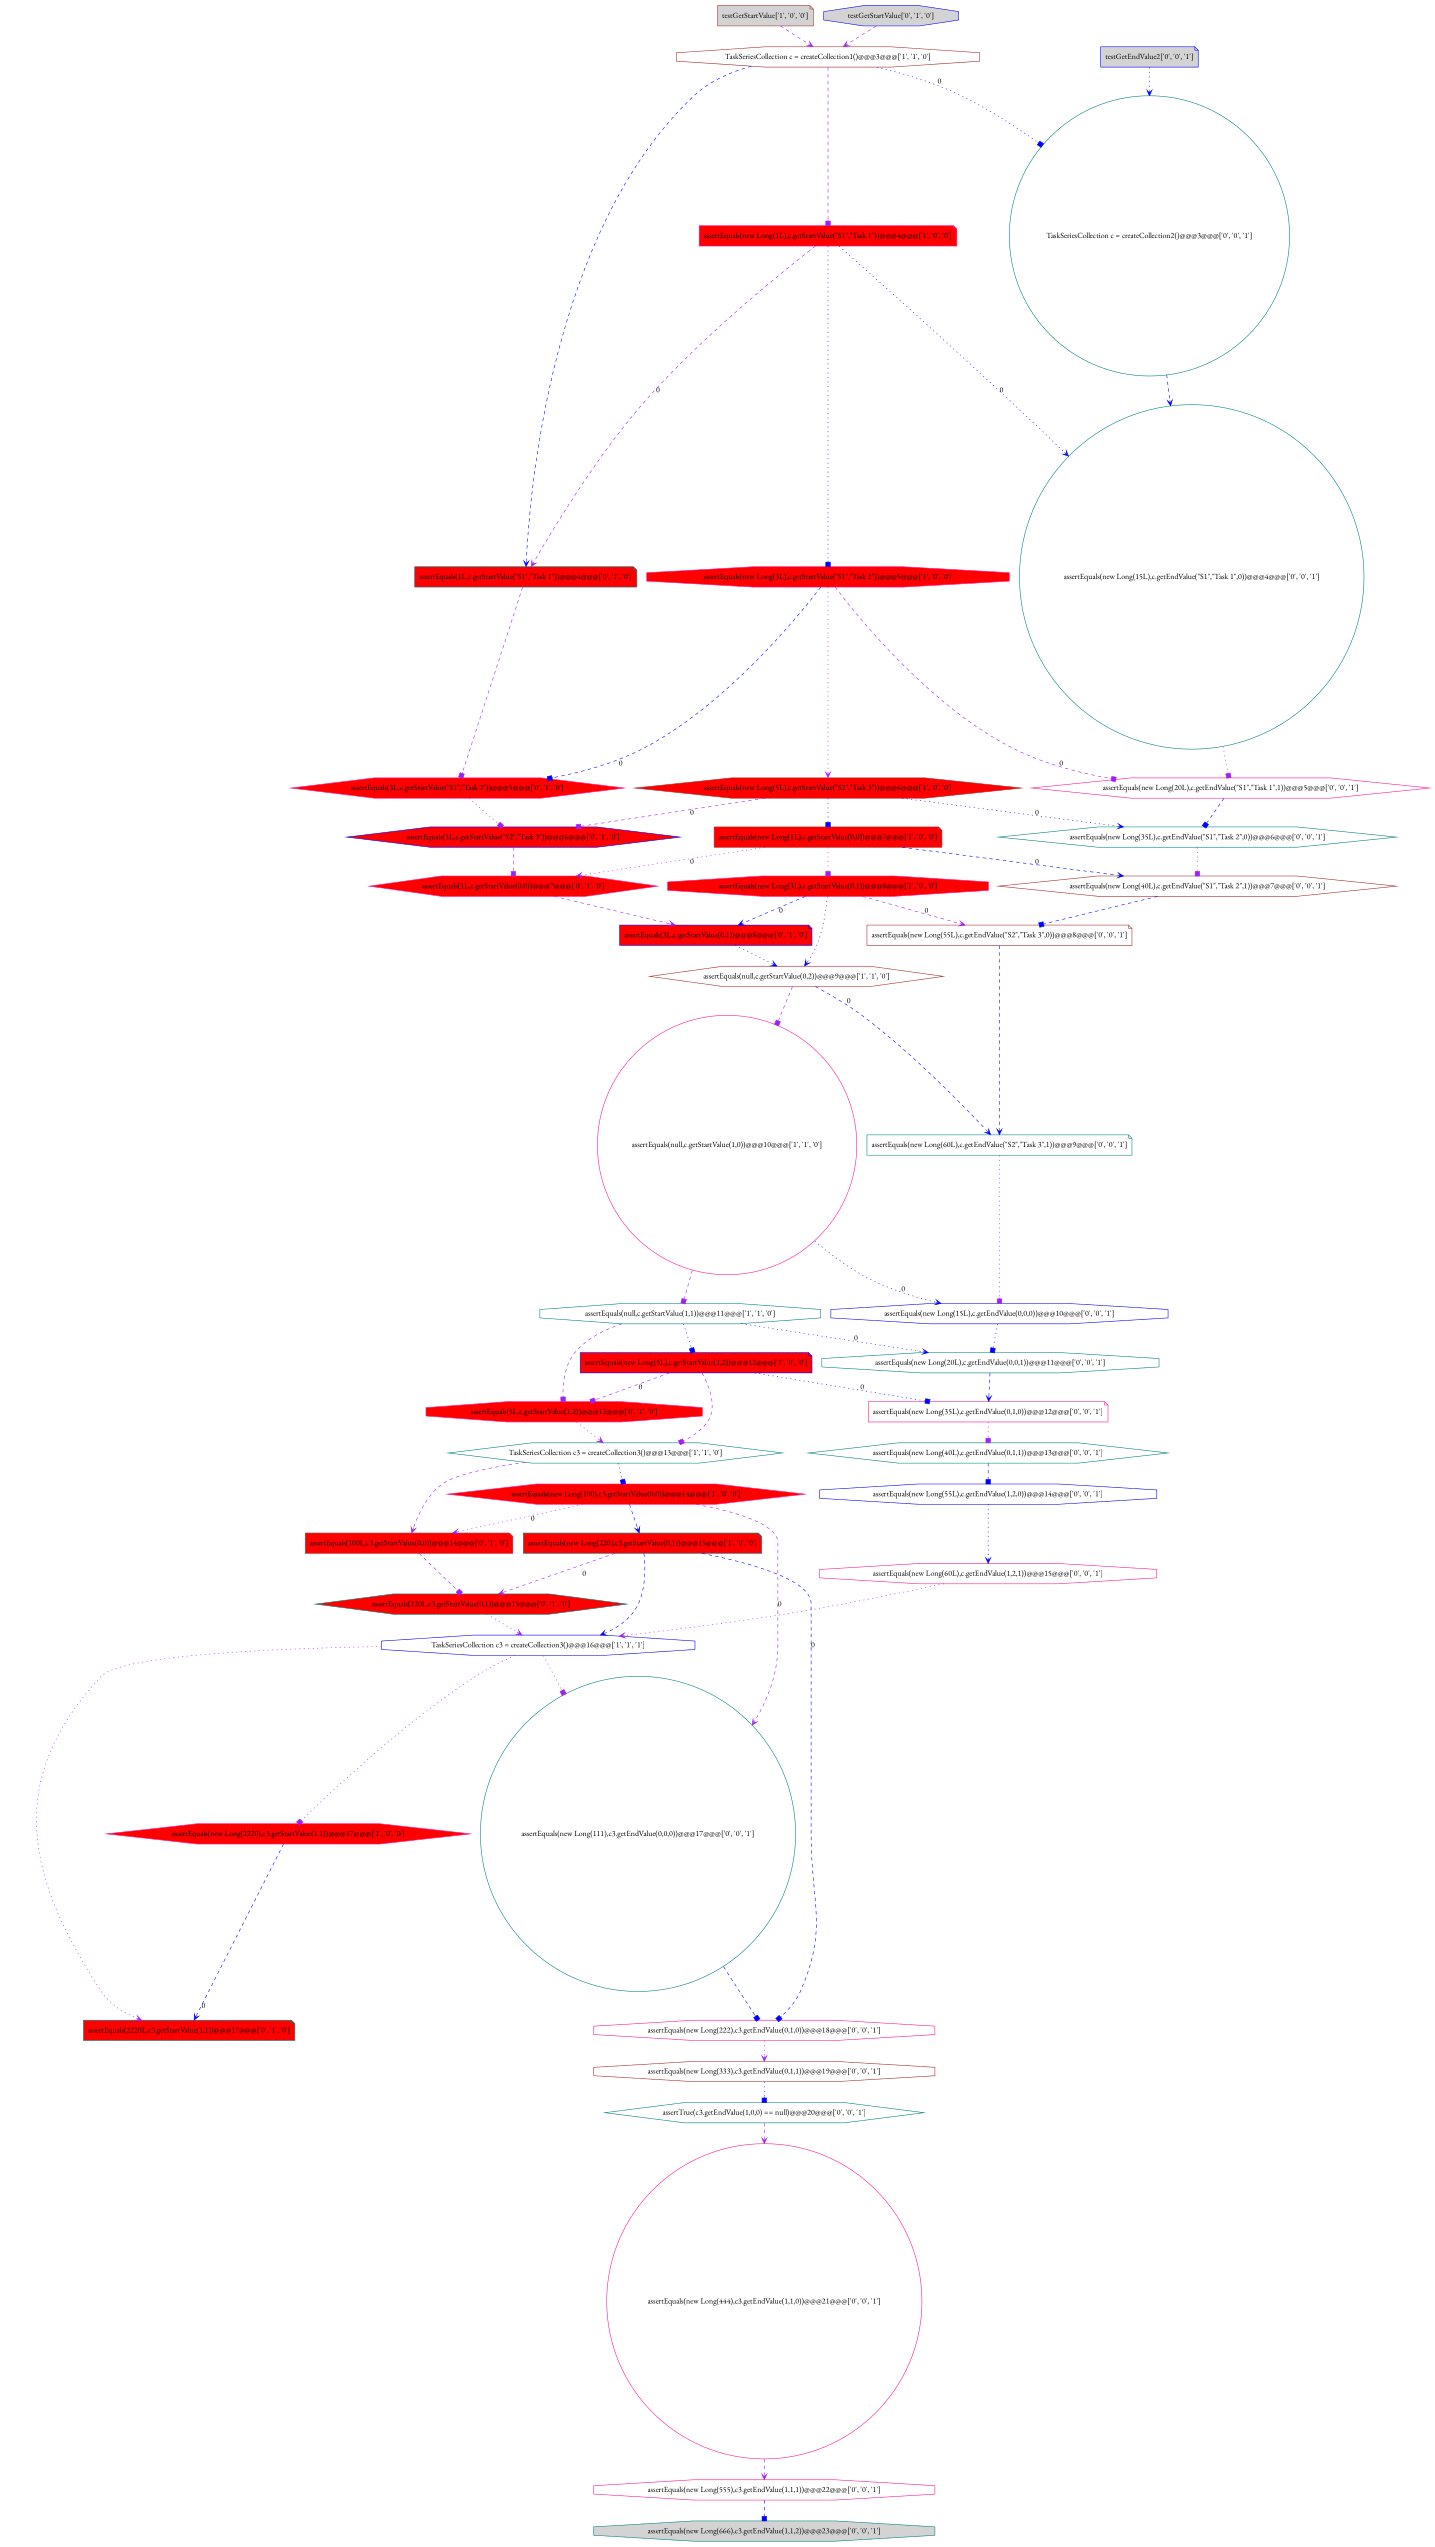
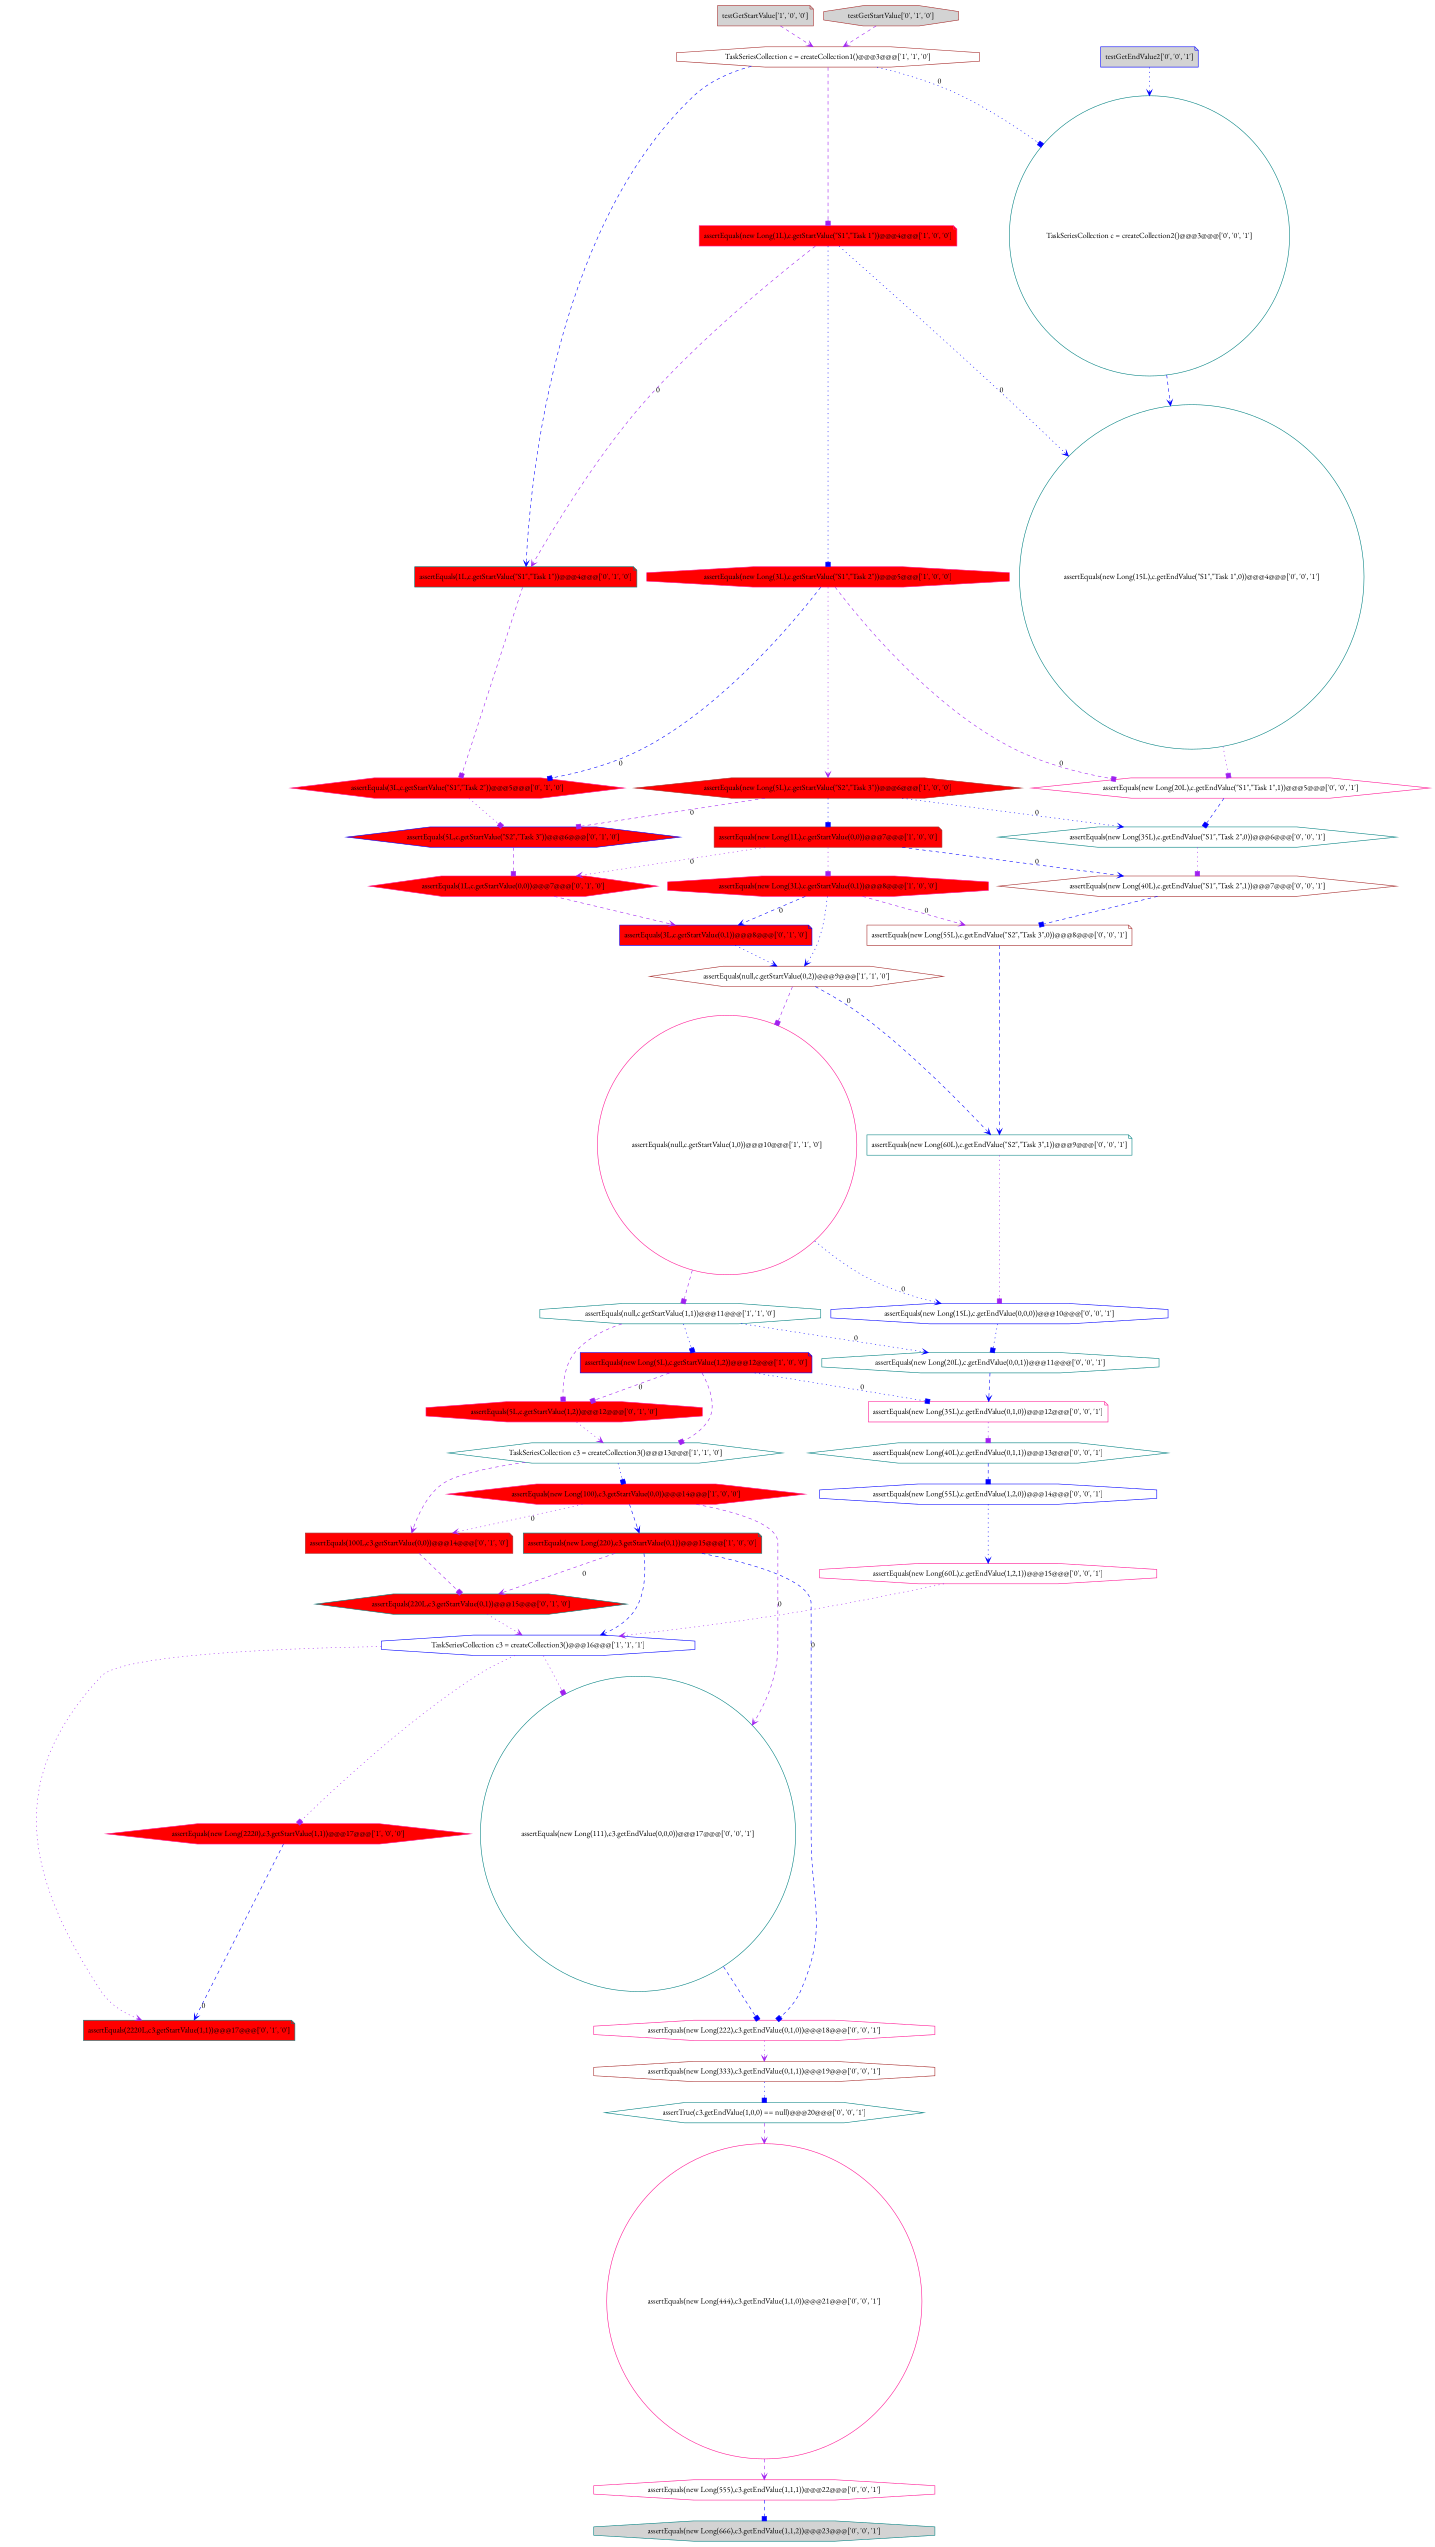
(891, 16) -> (891, 16)
